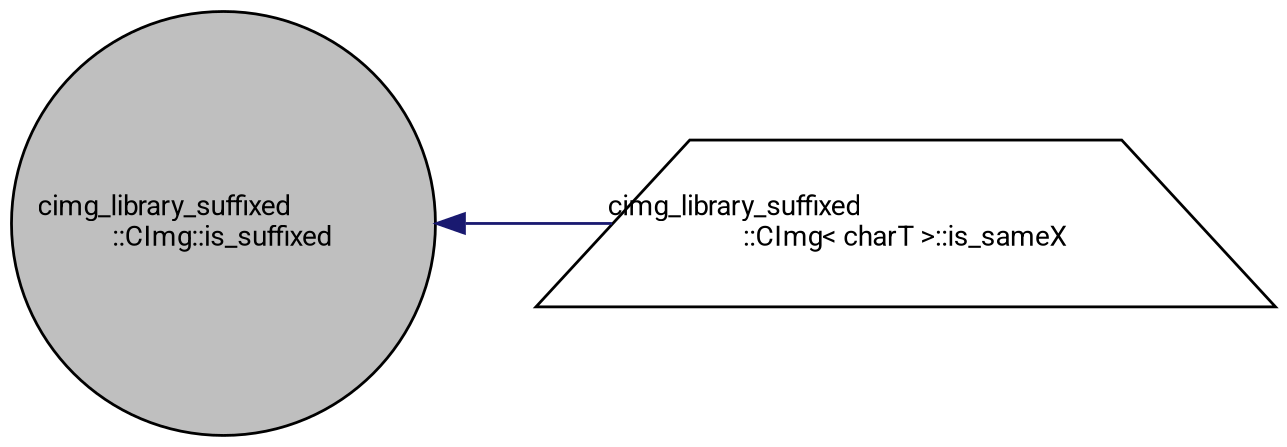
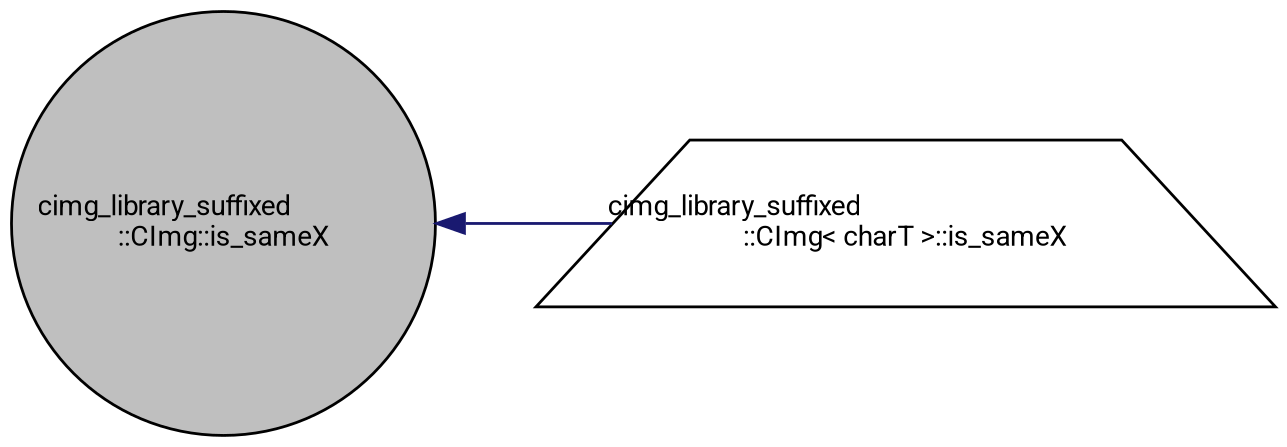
(223, 223) -> (223, 223)
